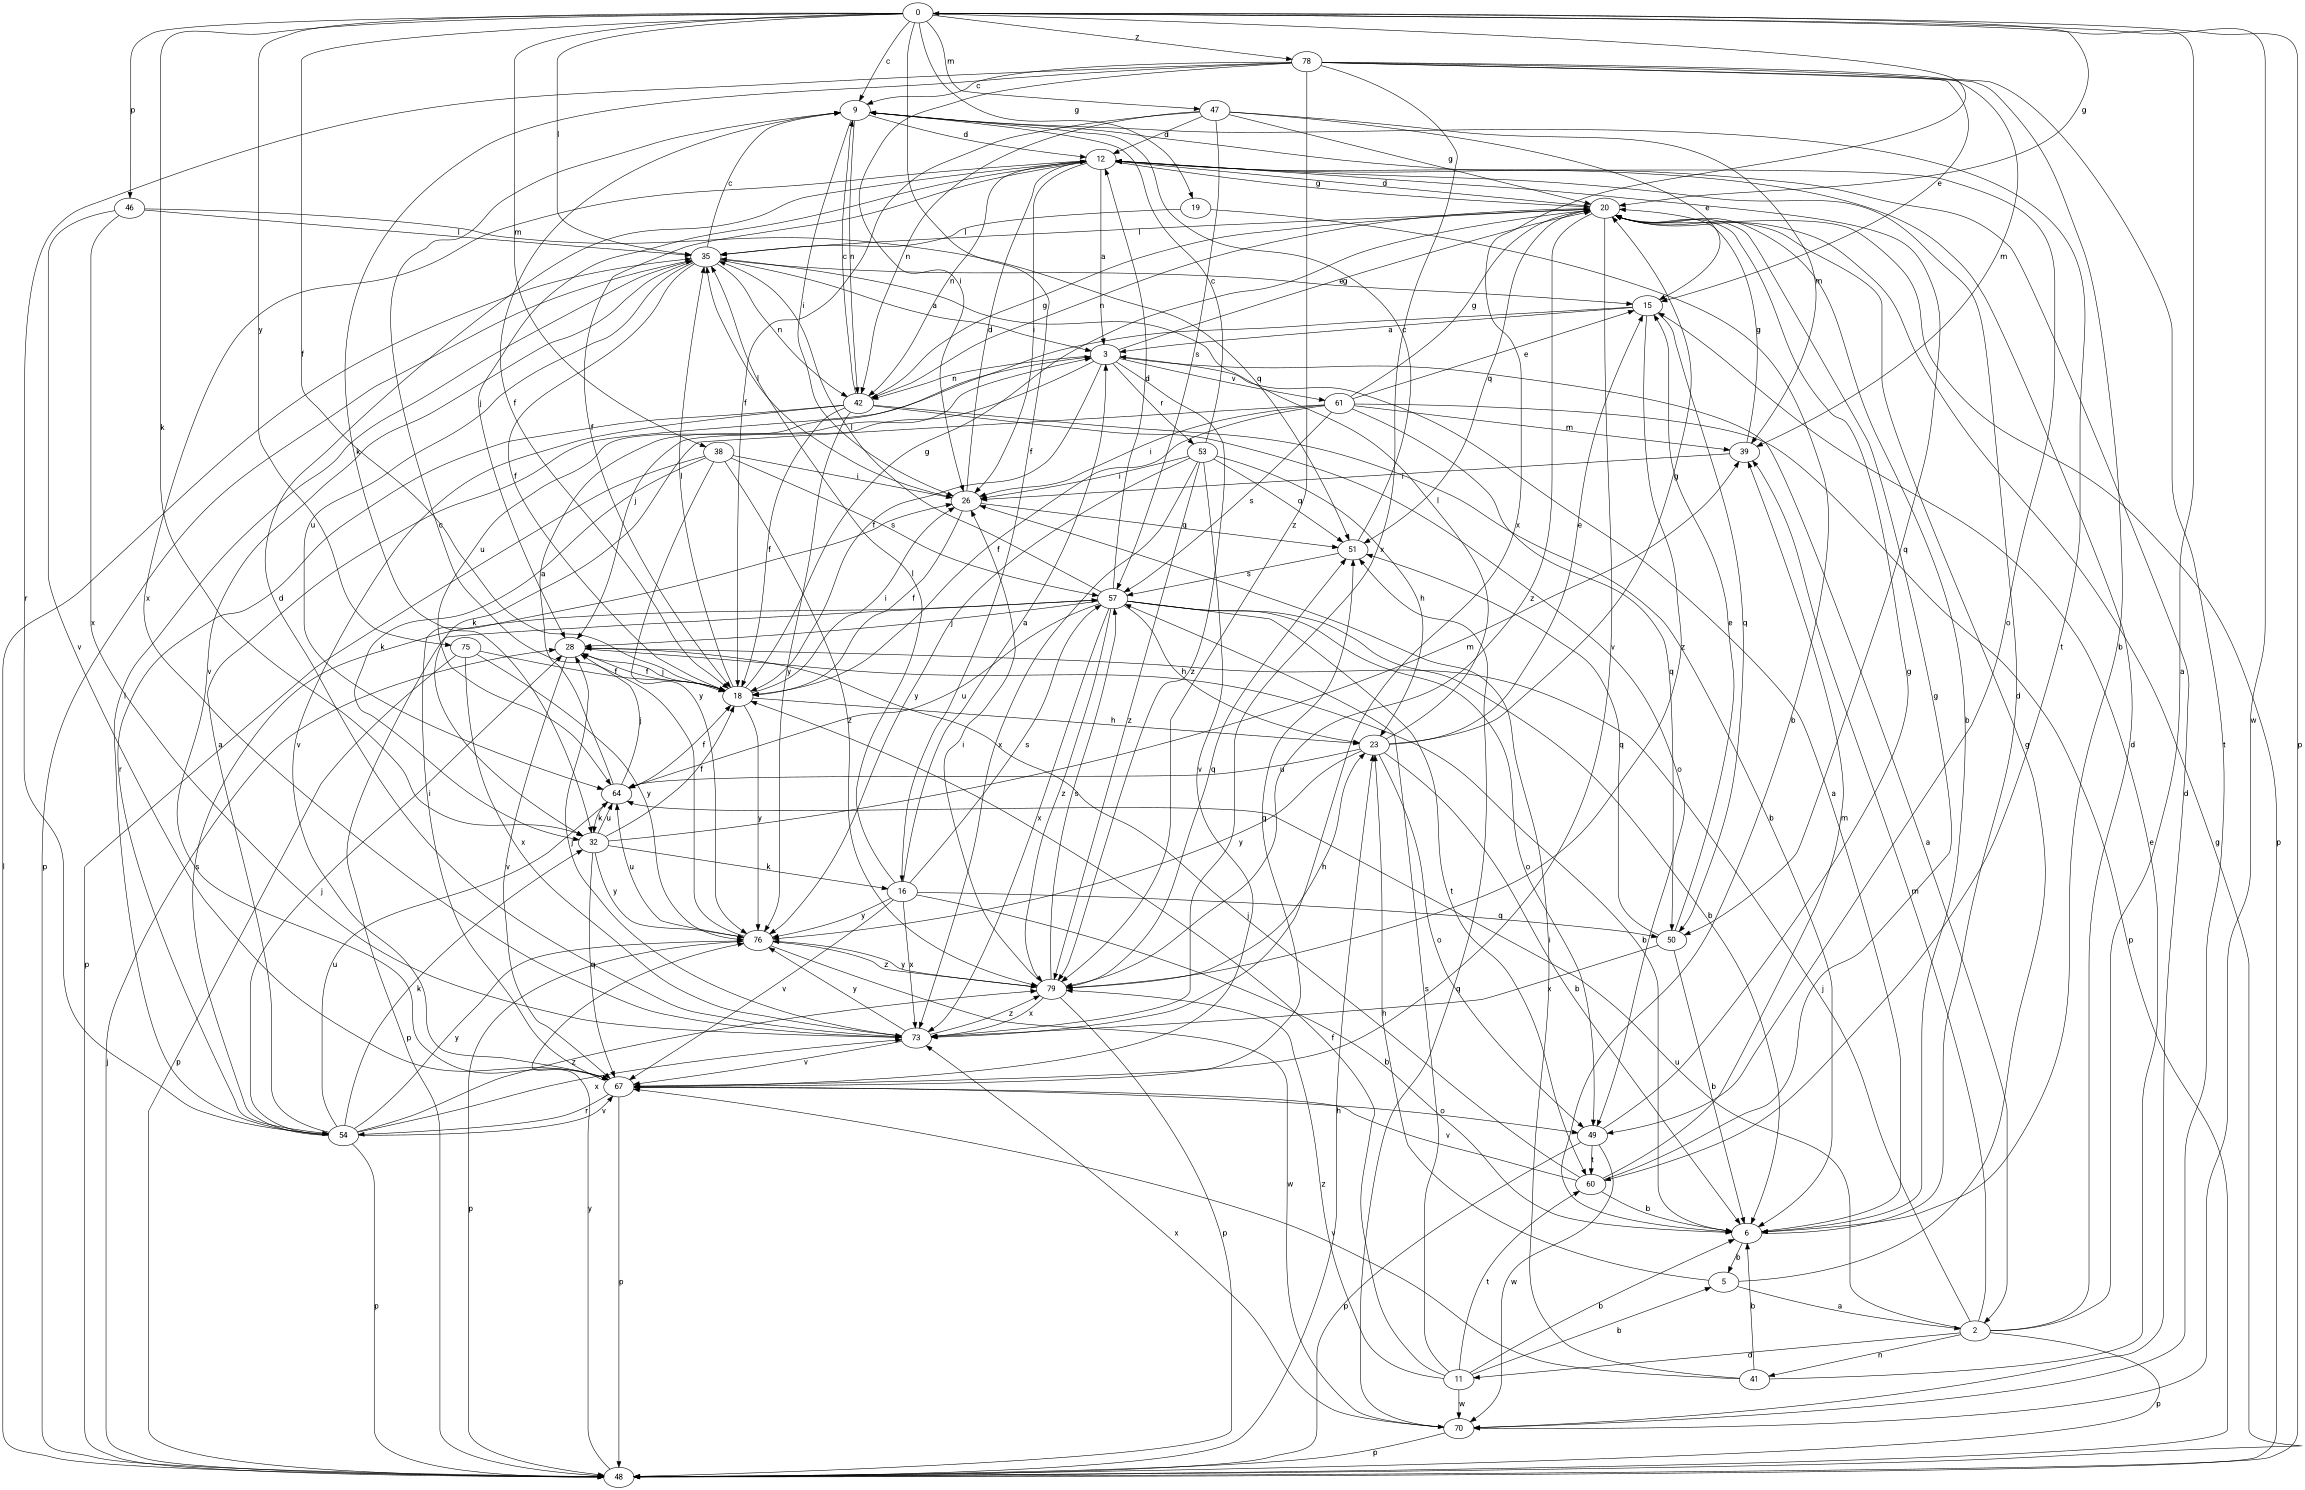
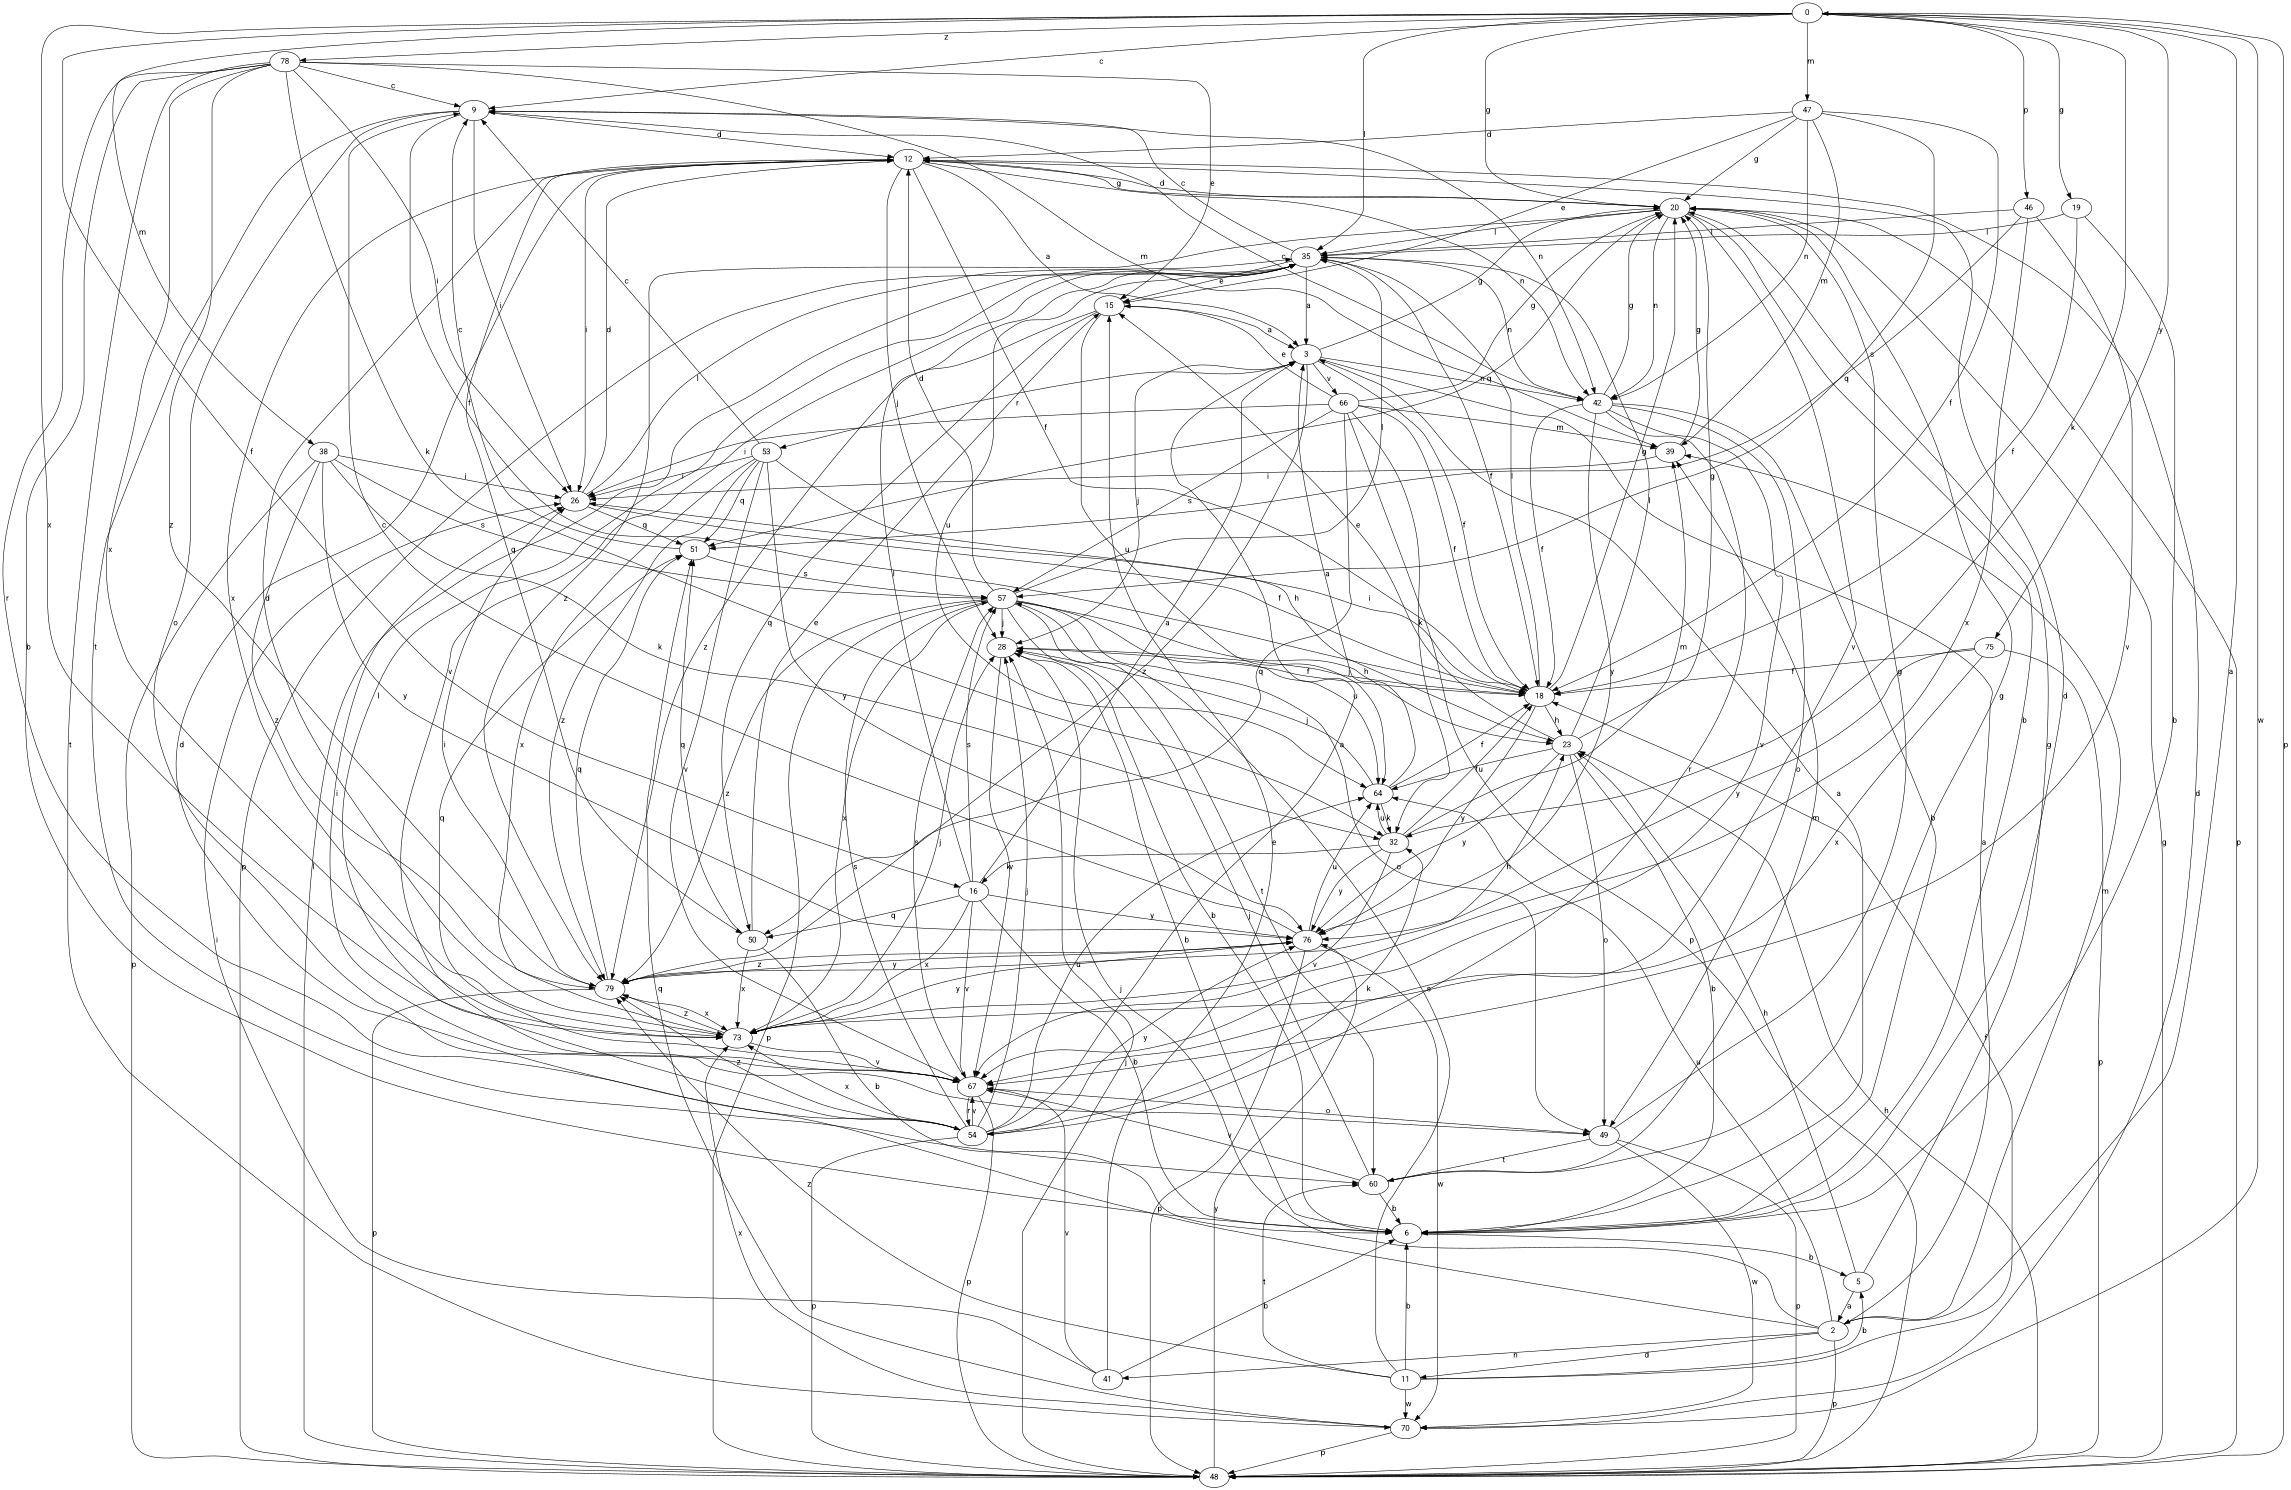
(301, 189) -> (1910, 545)
(1339, 403) -> (1344, 403)
(1072, 795) -> (914, 855)
(593, 965) -> (1315, 965)
